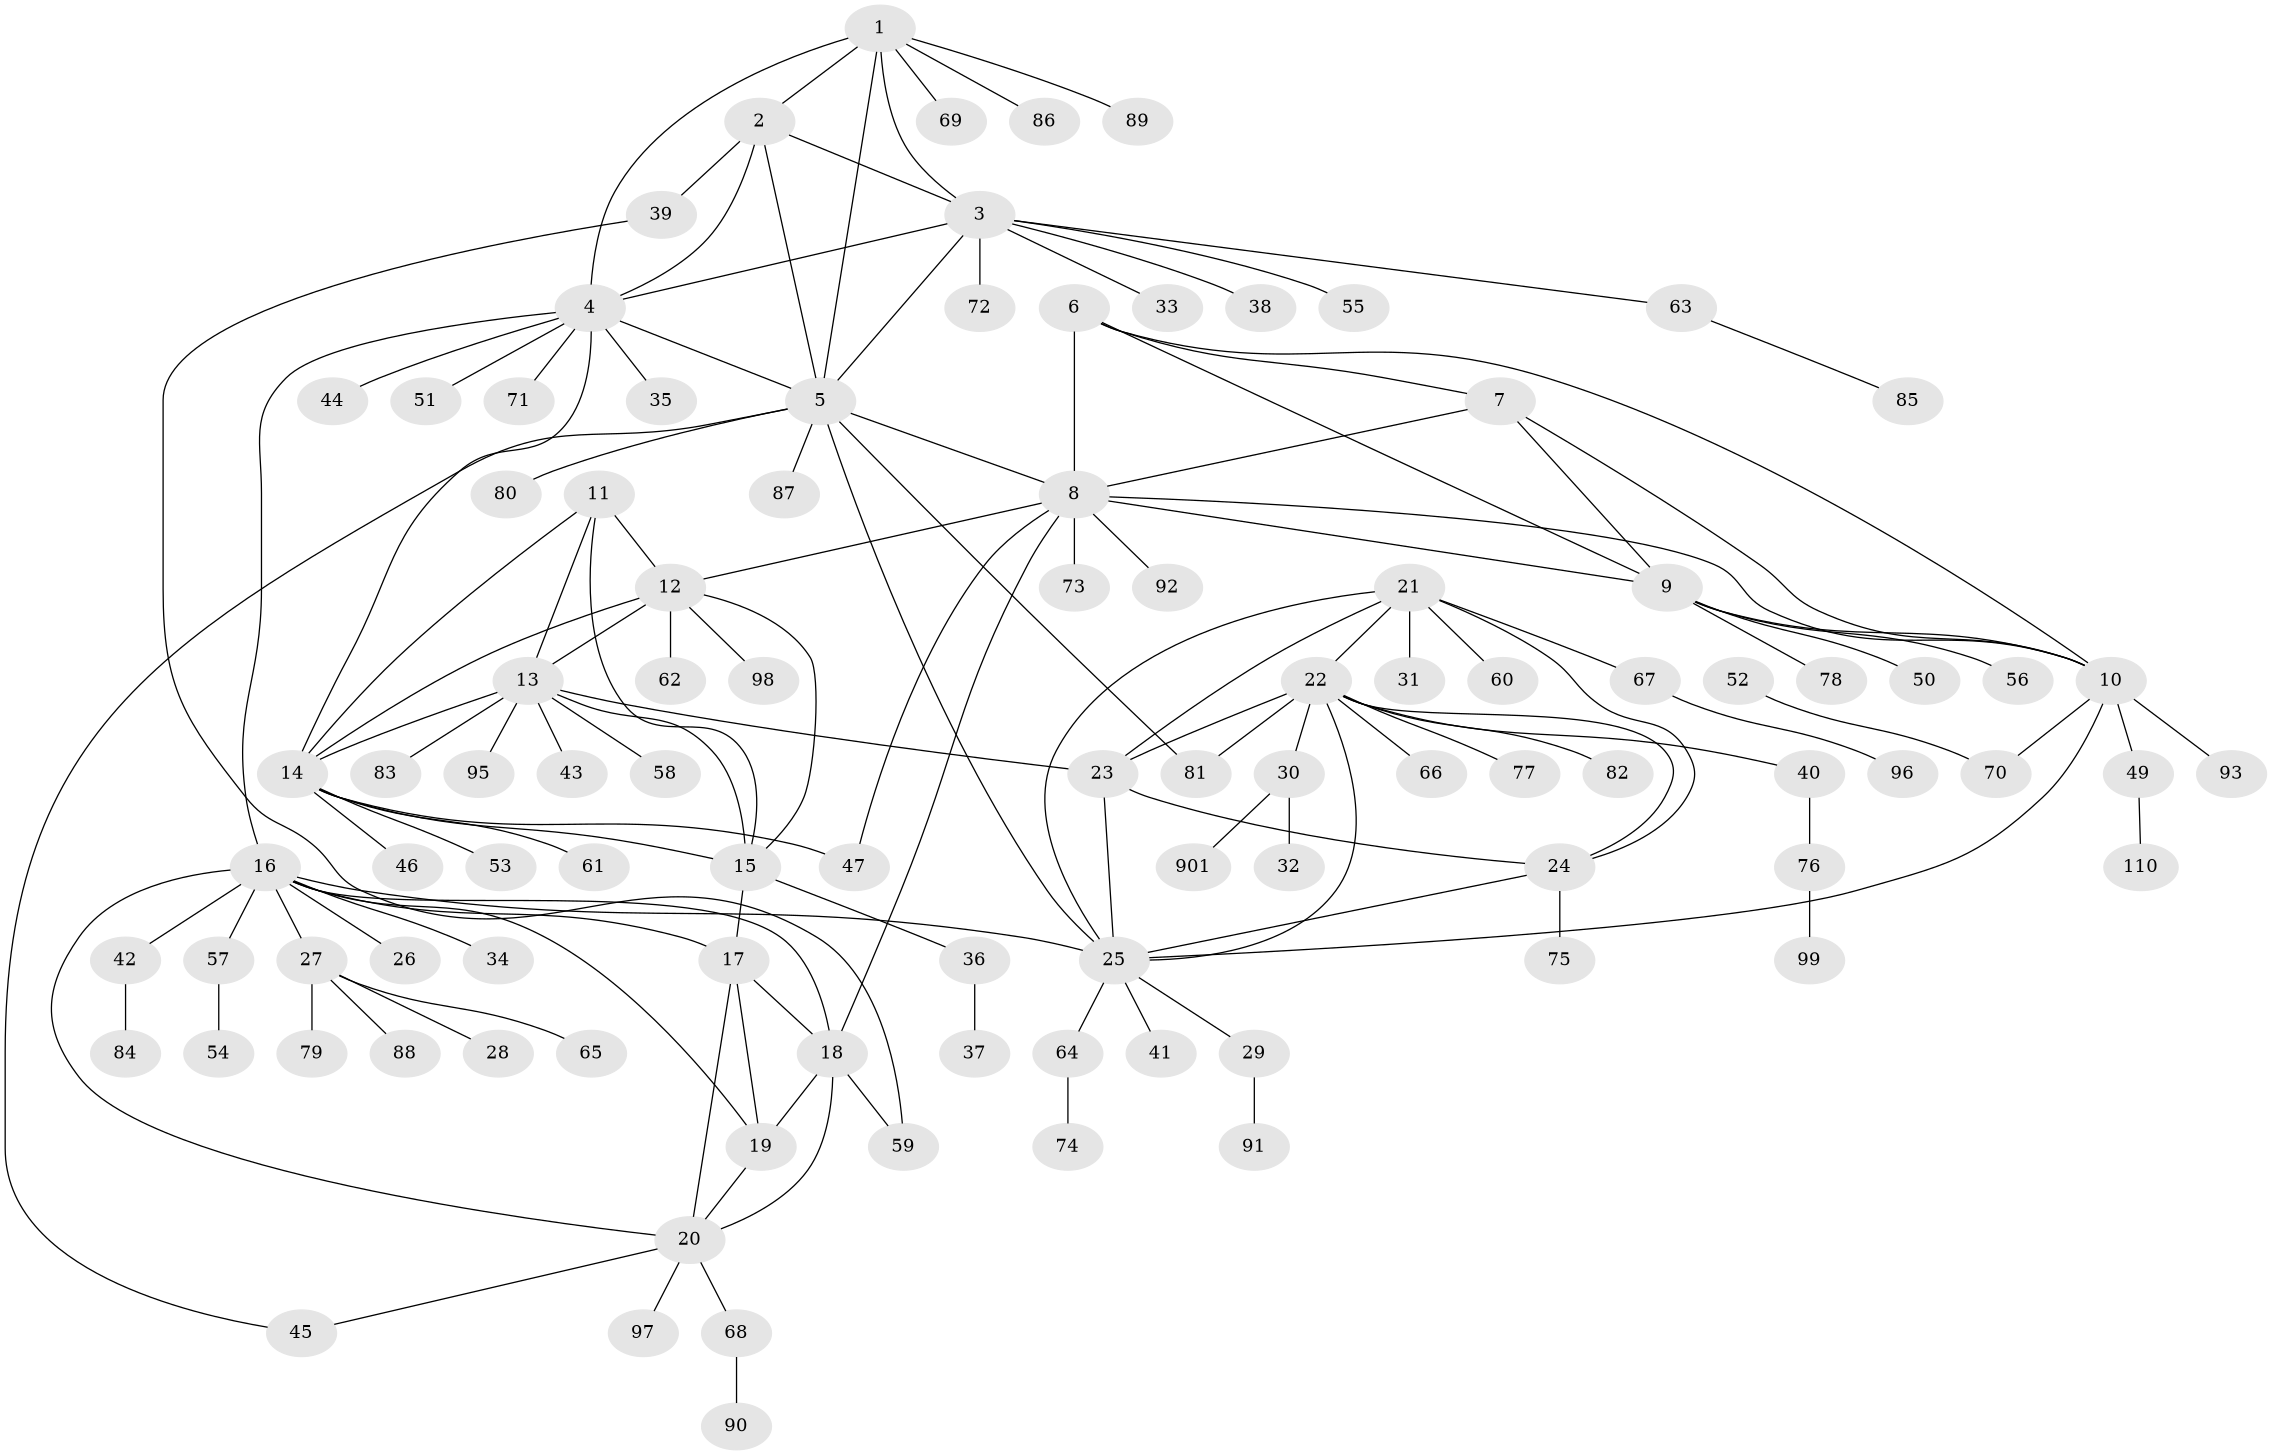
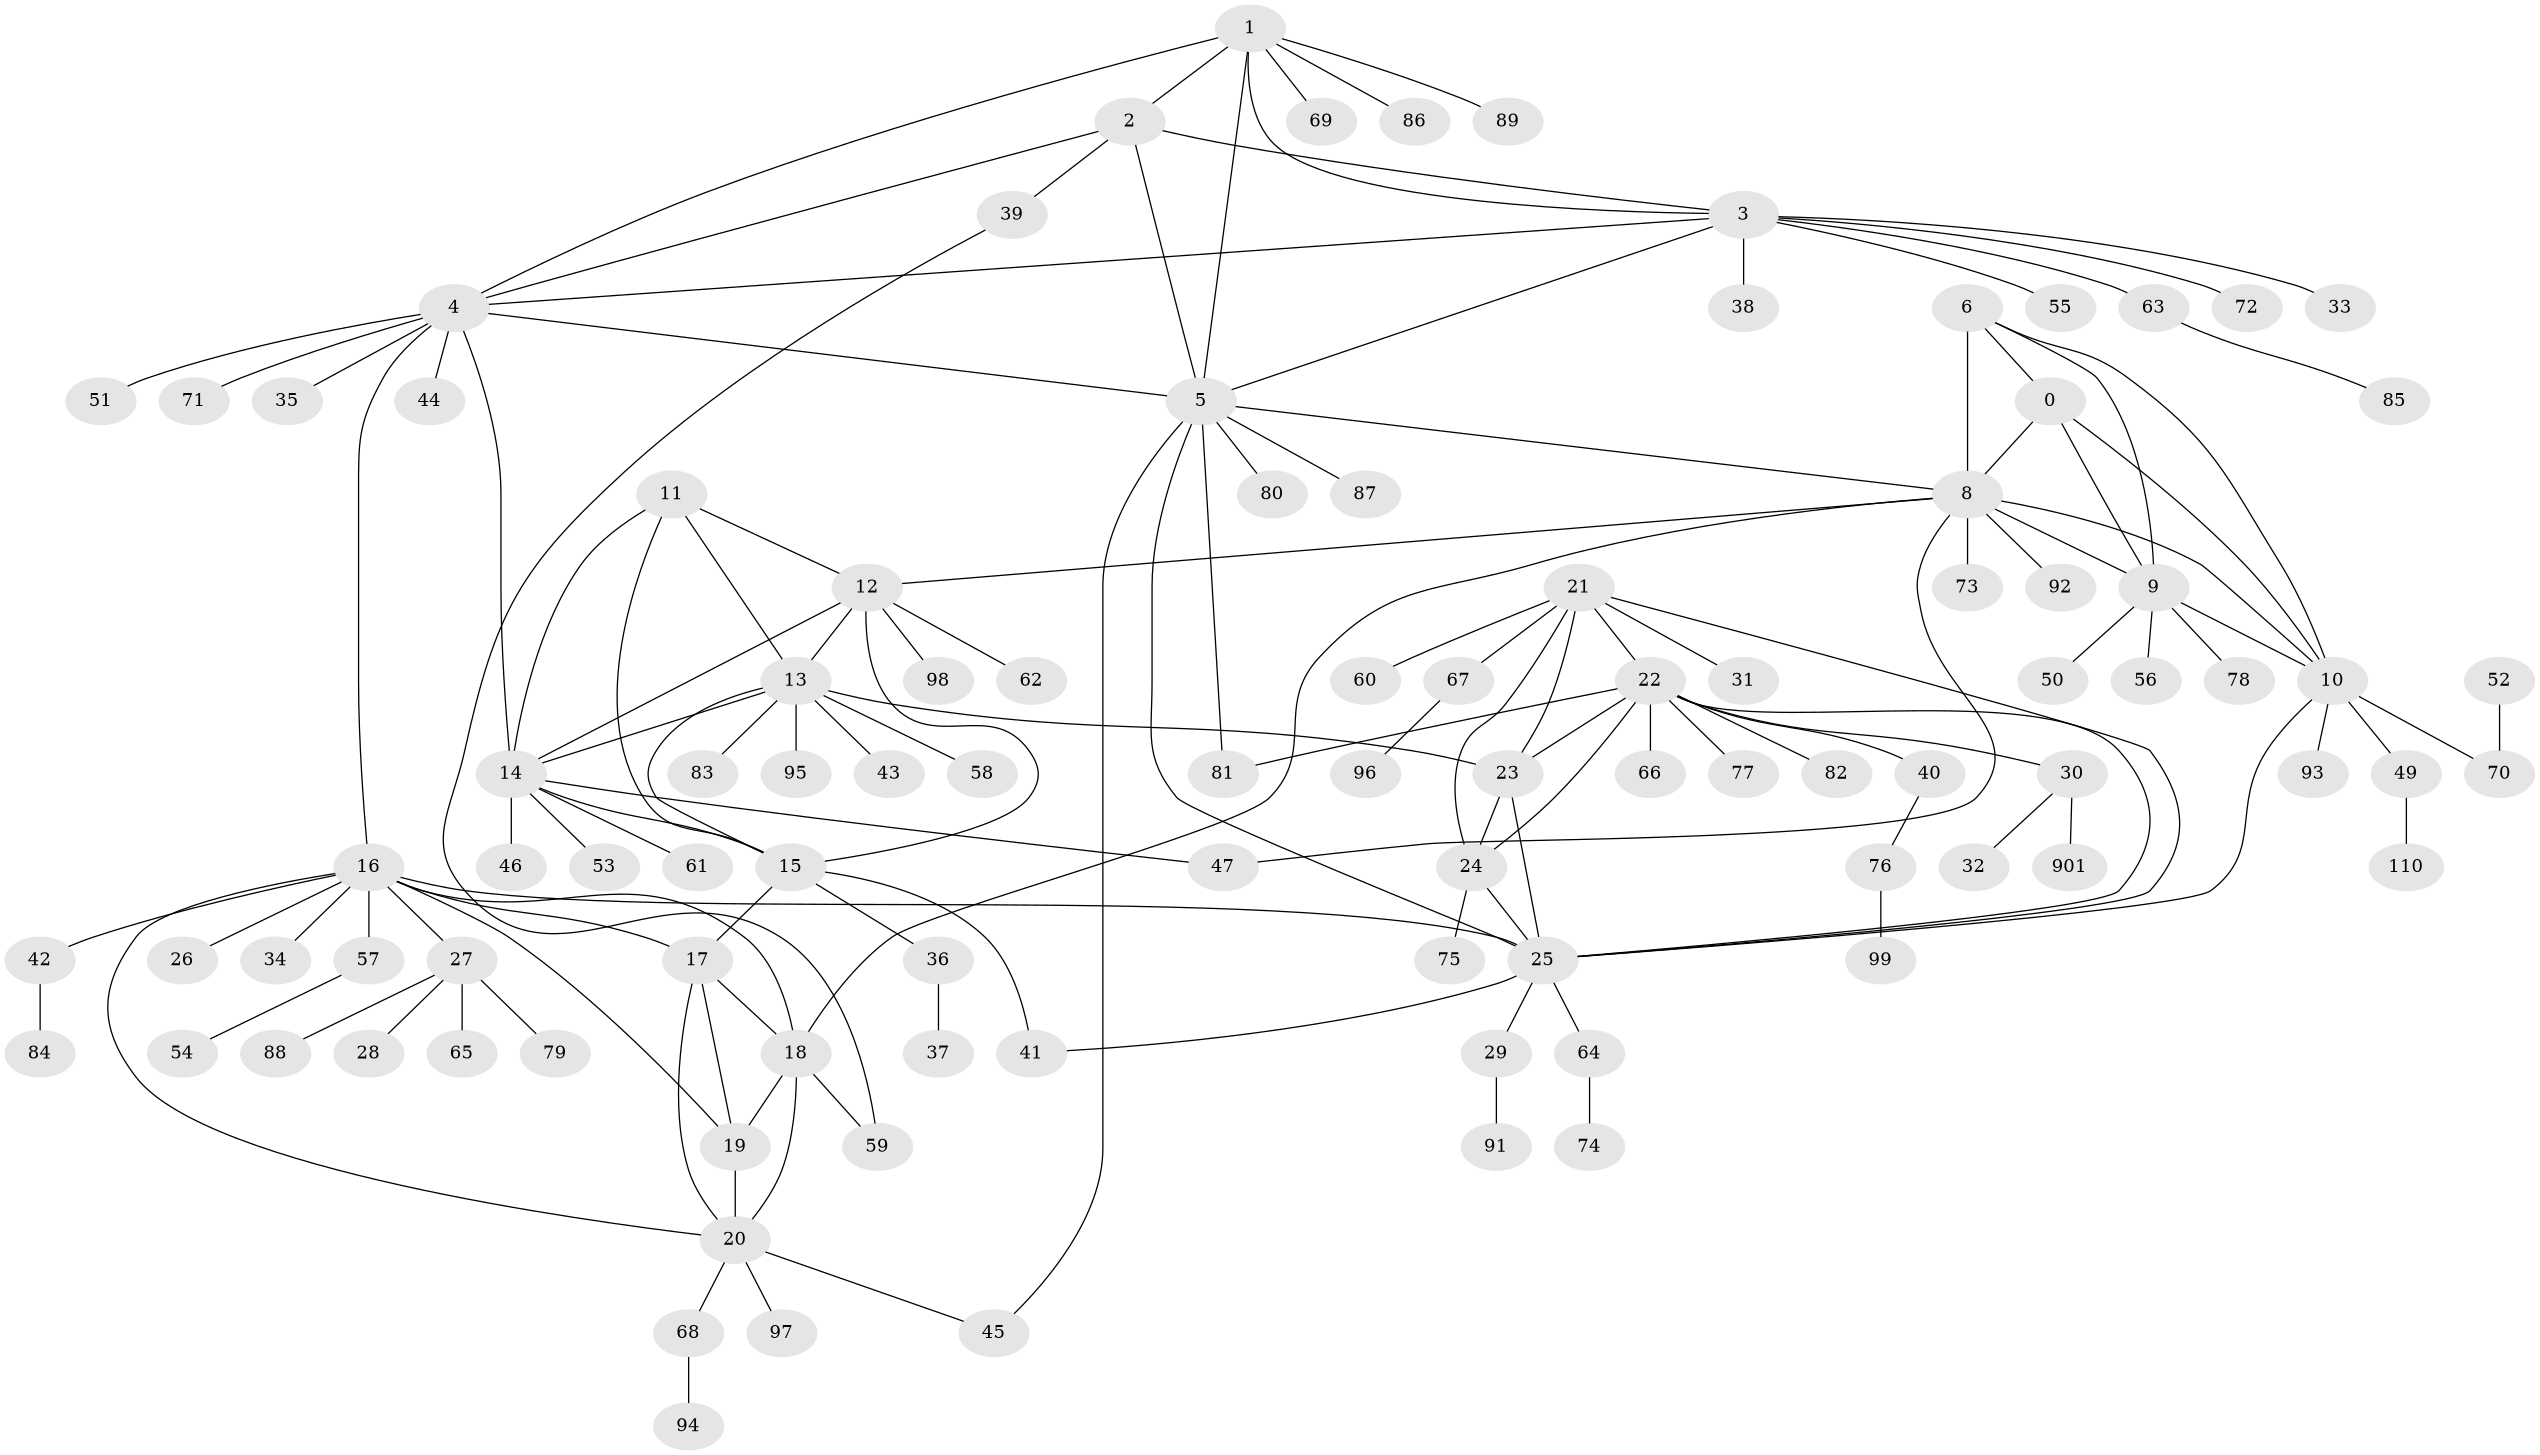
(1500, 401) -> (2050, 401)
none -> (963, 920)
(737, 1426) -> (689, 1426)
